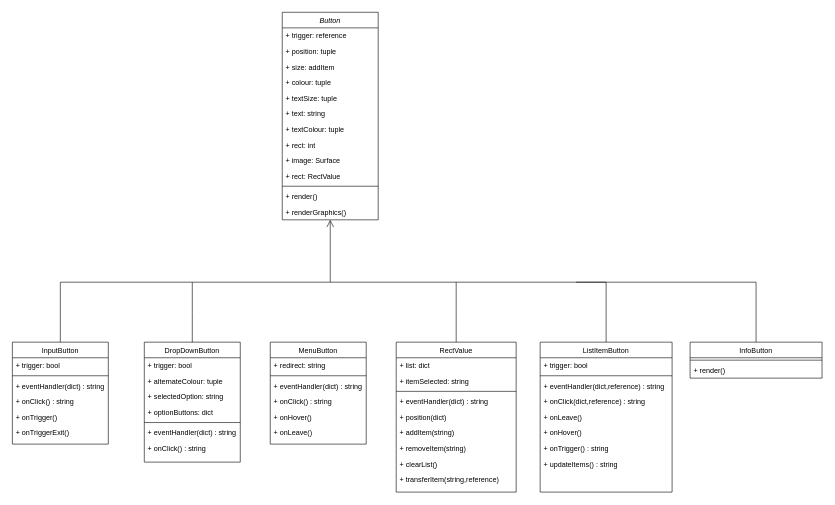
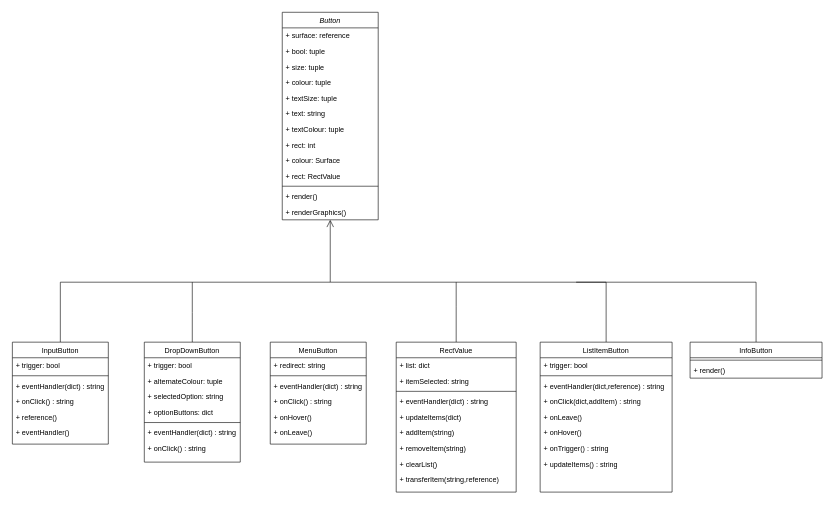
(322, 36) -> (323, 36)
(314, 52) -> (307, 52)
(312, 67) -> (307, 67)
(314, 161) -> (316, 161)
(604, 402) -> (600, 402)
(40, 418) -> (41, 418)
(428, 418) -> (436, 418)
(47, 433) -> (46, 433)
